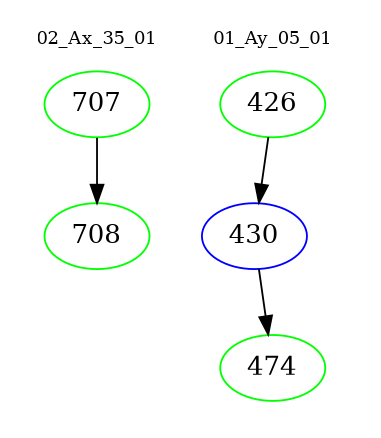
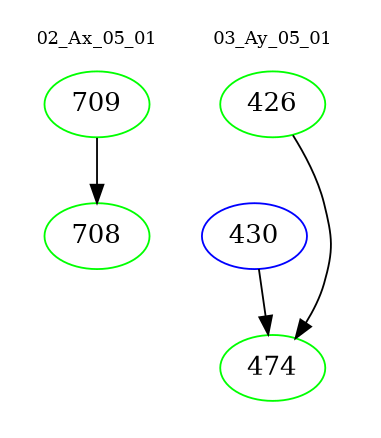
(97, 39) -> (97, 39)
(273, 39) -> (273, 39)
(97, 104) -> (97, 104)
(265, 161) -> (329, 228)
